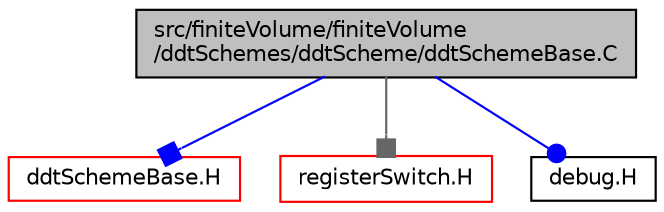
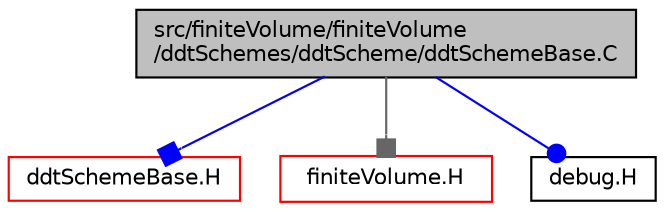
(386, 179) -> (386, 179)
